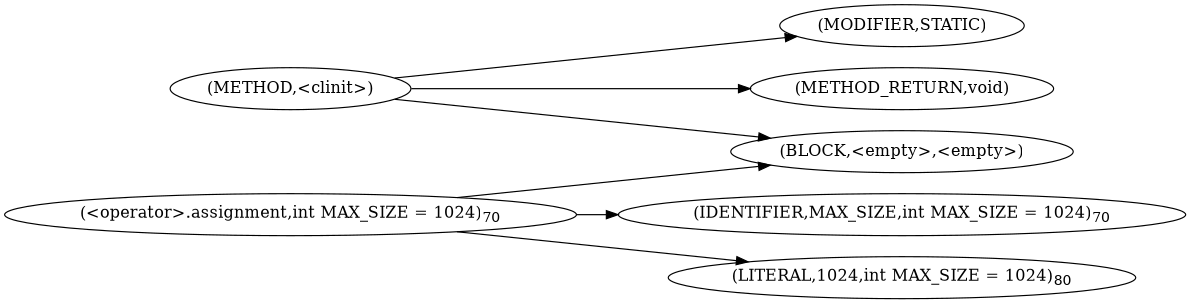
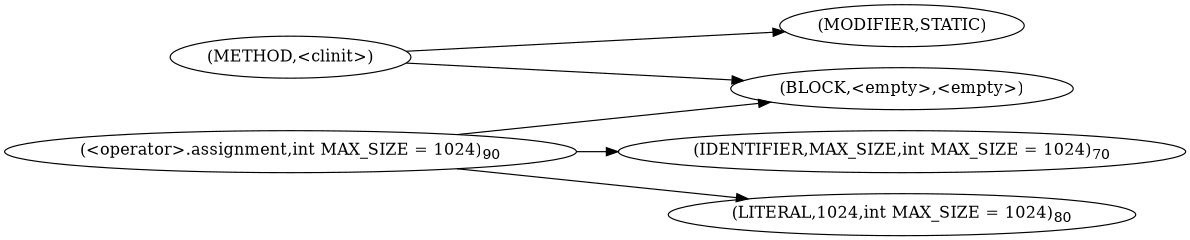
(902, 89) -> none
(492, 213) -> (492, 150)
